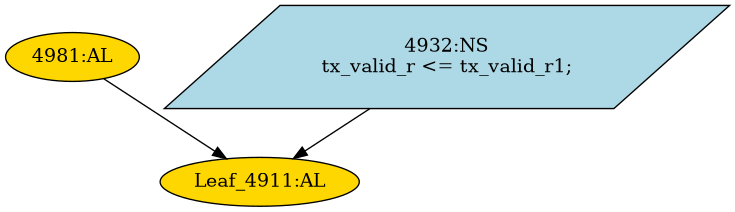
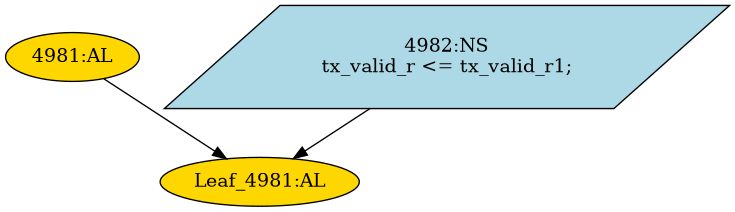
(447, 57) -> (447, 57)
(260, 182) -> (260, 182)
